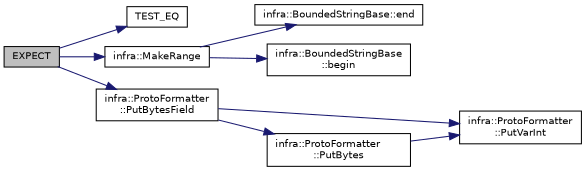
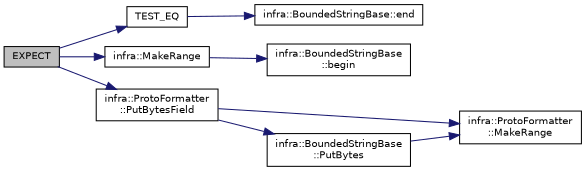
(243, 37) -> (216, 16)
(521, 127) -> (521, 127)
(339, 150) -> (339, 150)
